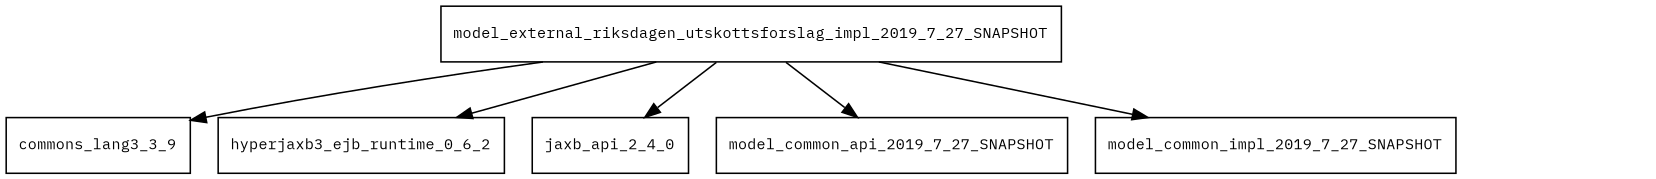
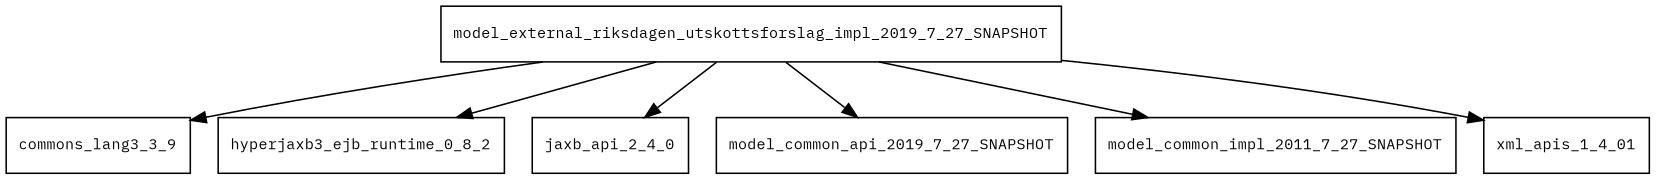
(361, 145) -> (361, 145)
(1276, 145) -> (1276, 145)
none -> (1567, 145)
